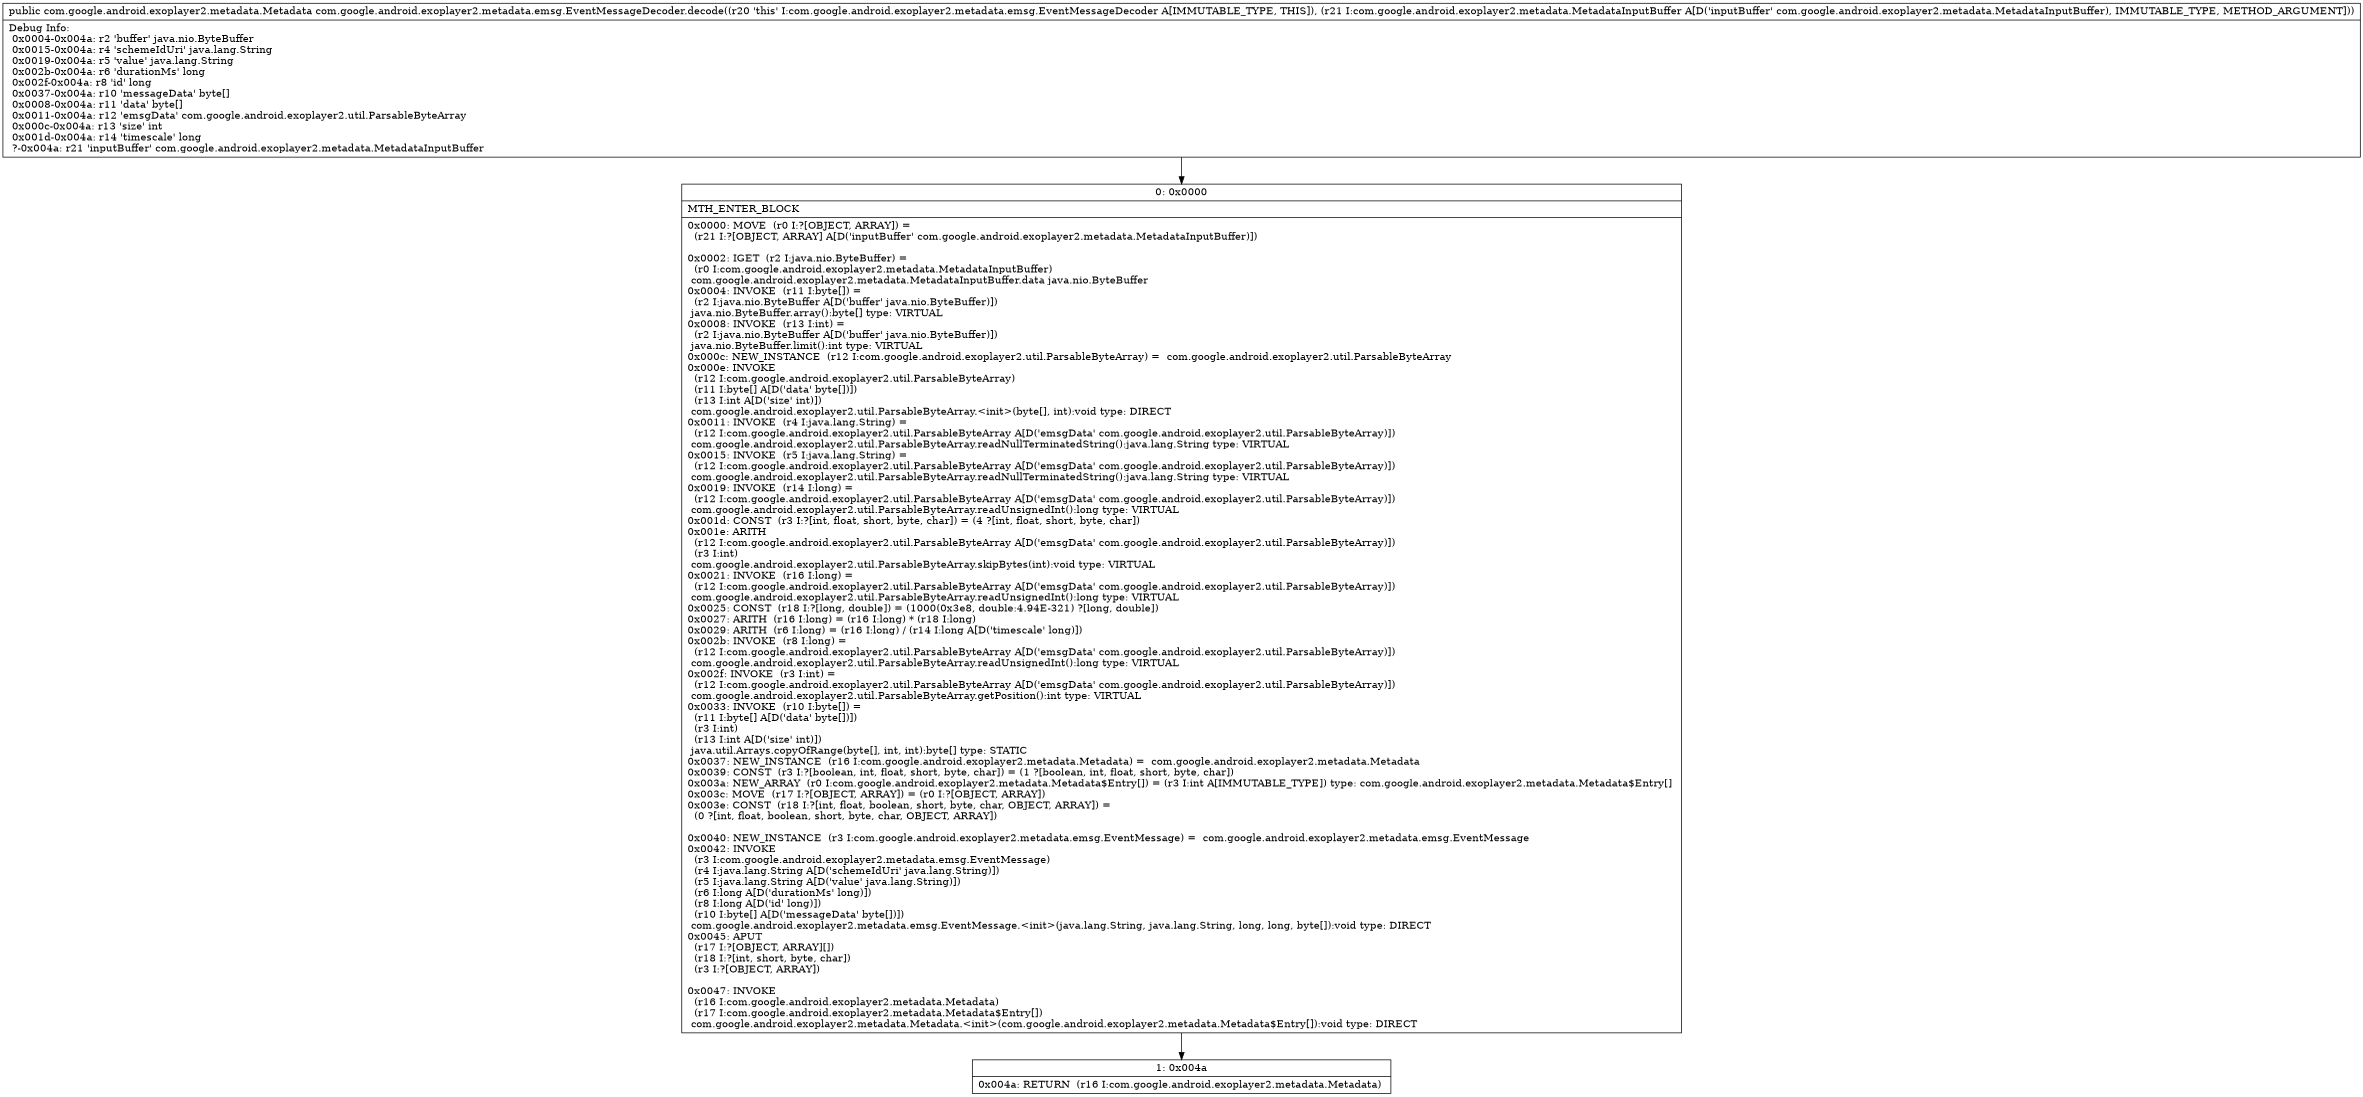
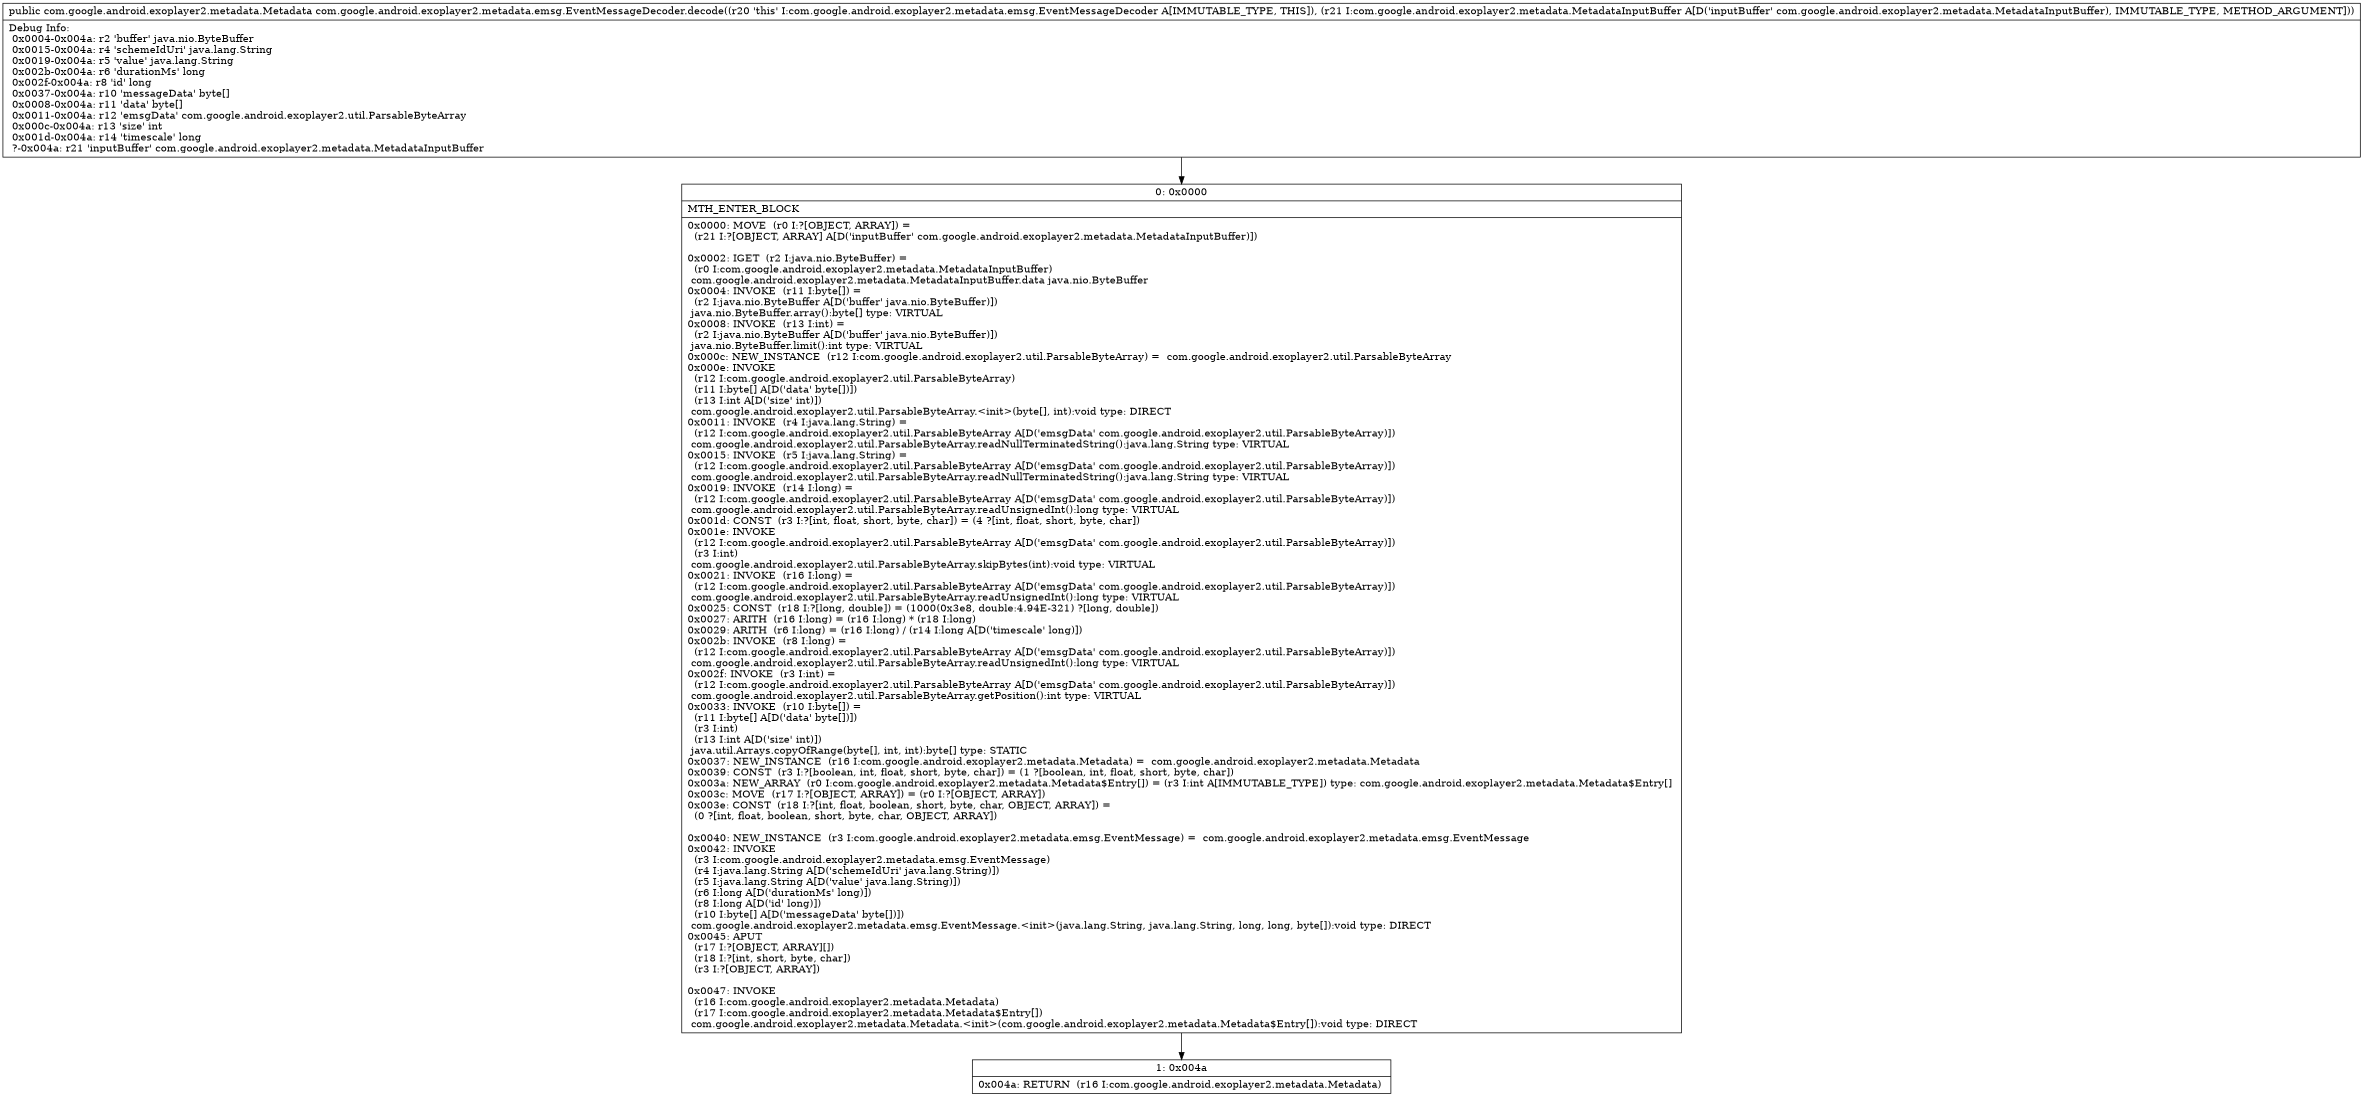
(731, 532) -> (735, 532)
